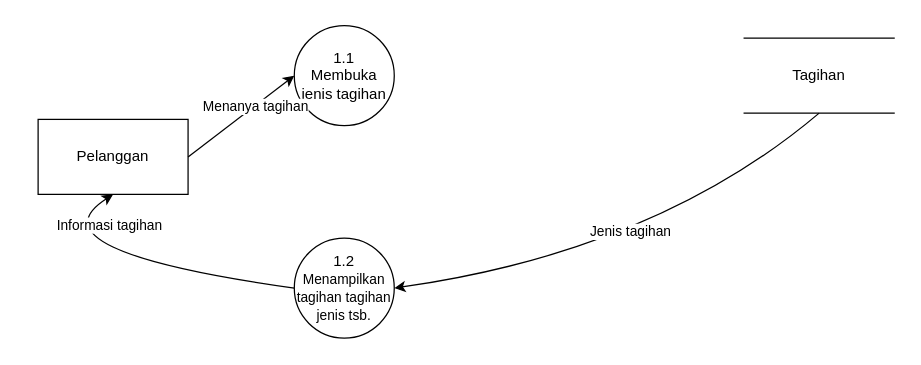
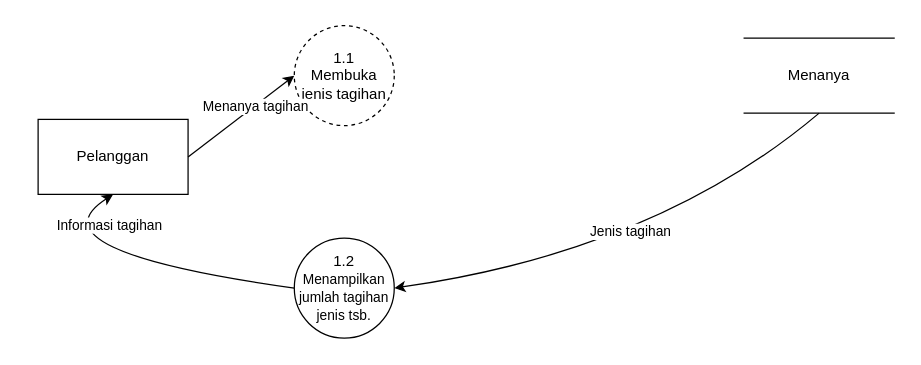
(344, 76) -> (344, 76)
(819, 76) -> (819, 76)
(344, 288) -> (344, 288)
